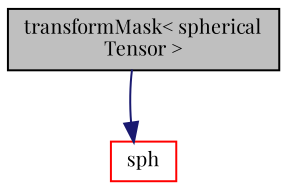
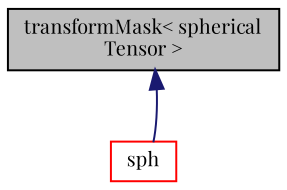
(130, 96) -> (157, 116)
